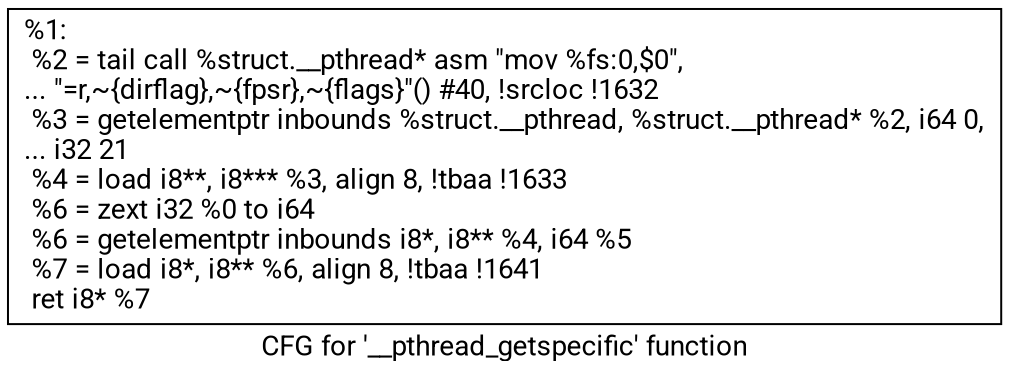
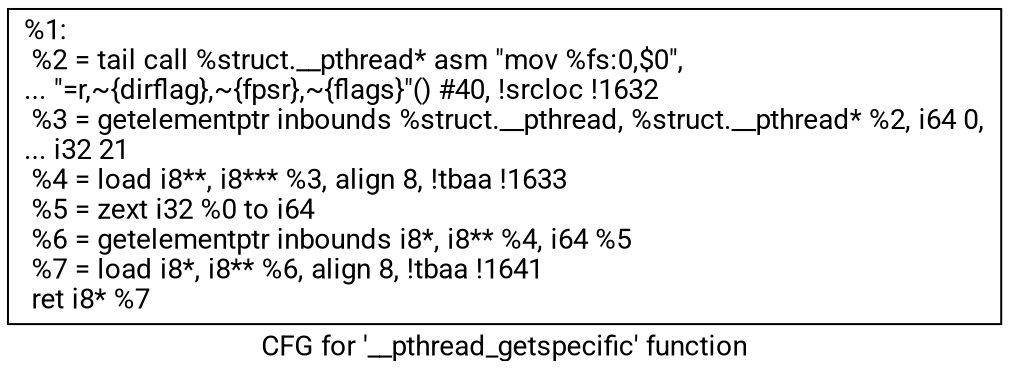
(170, 210) -> (170, 210)
